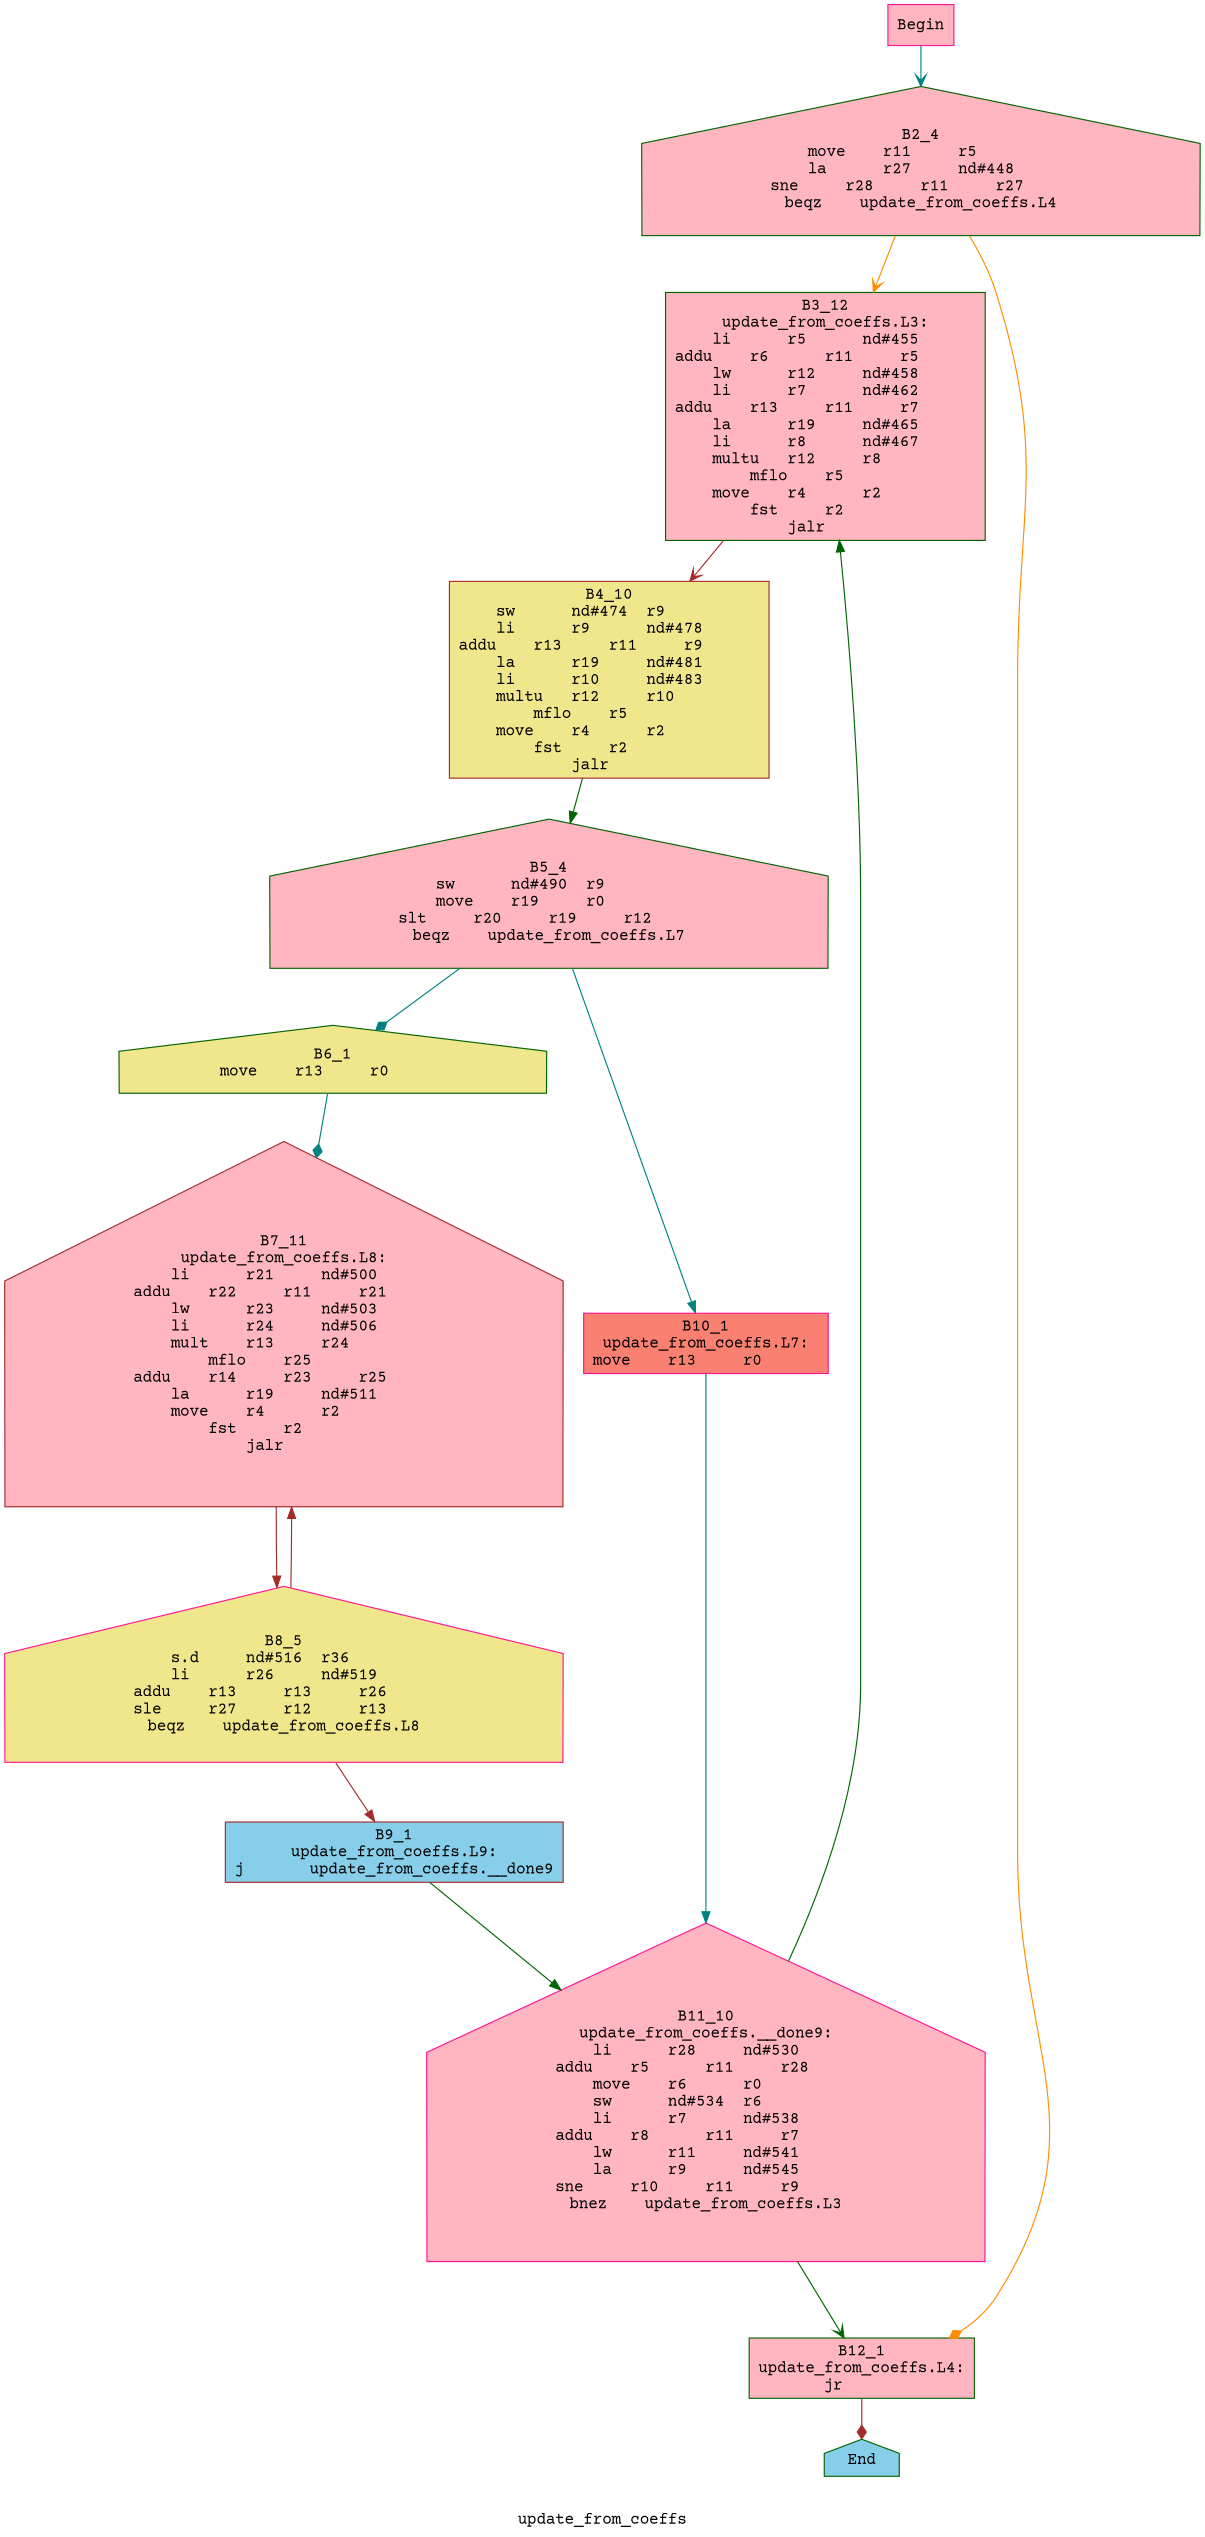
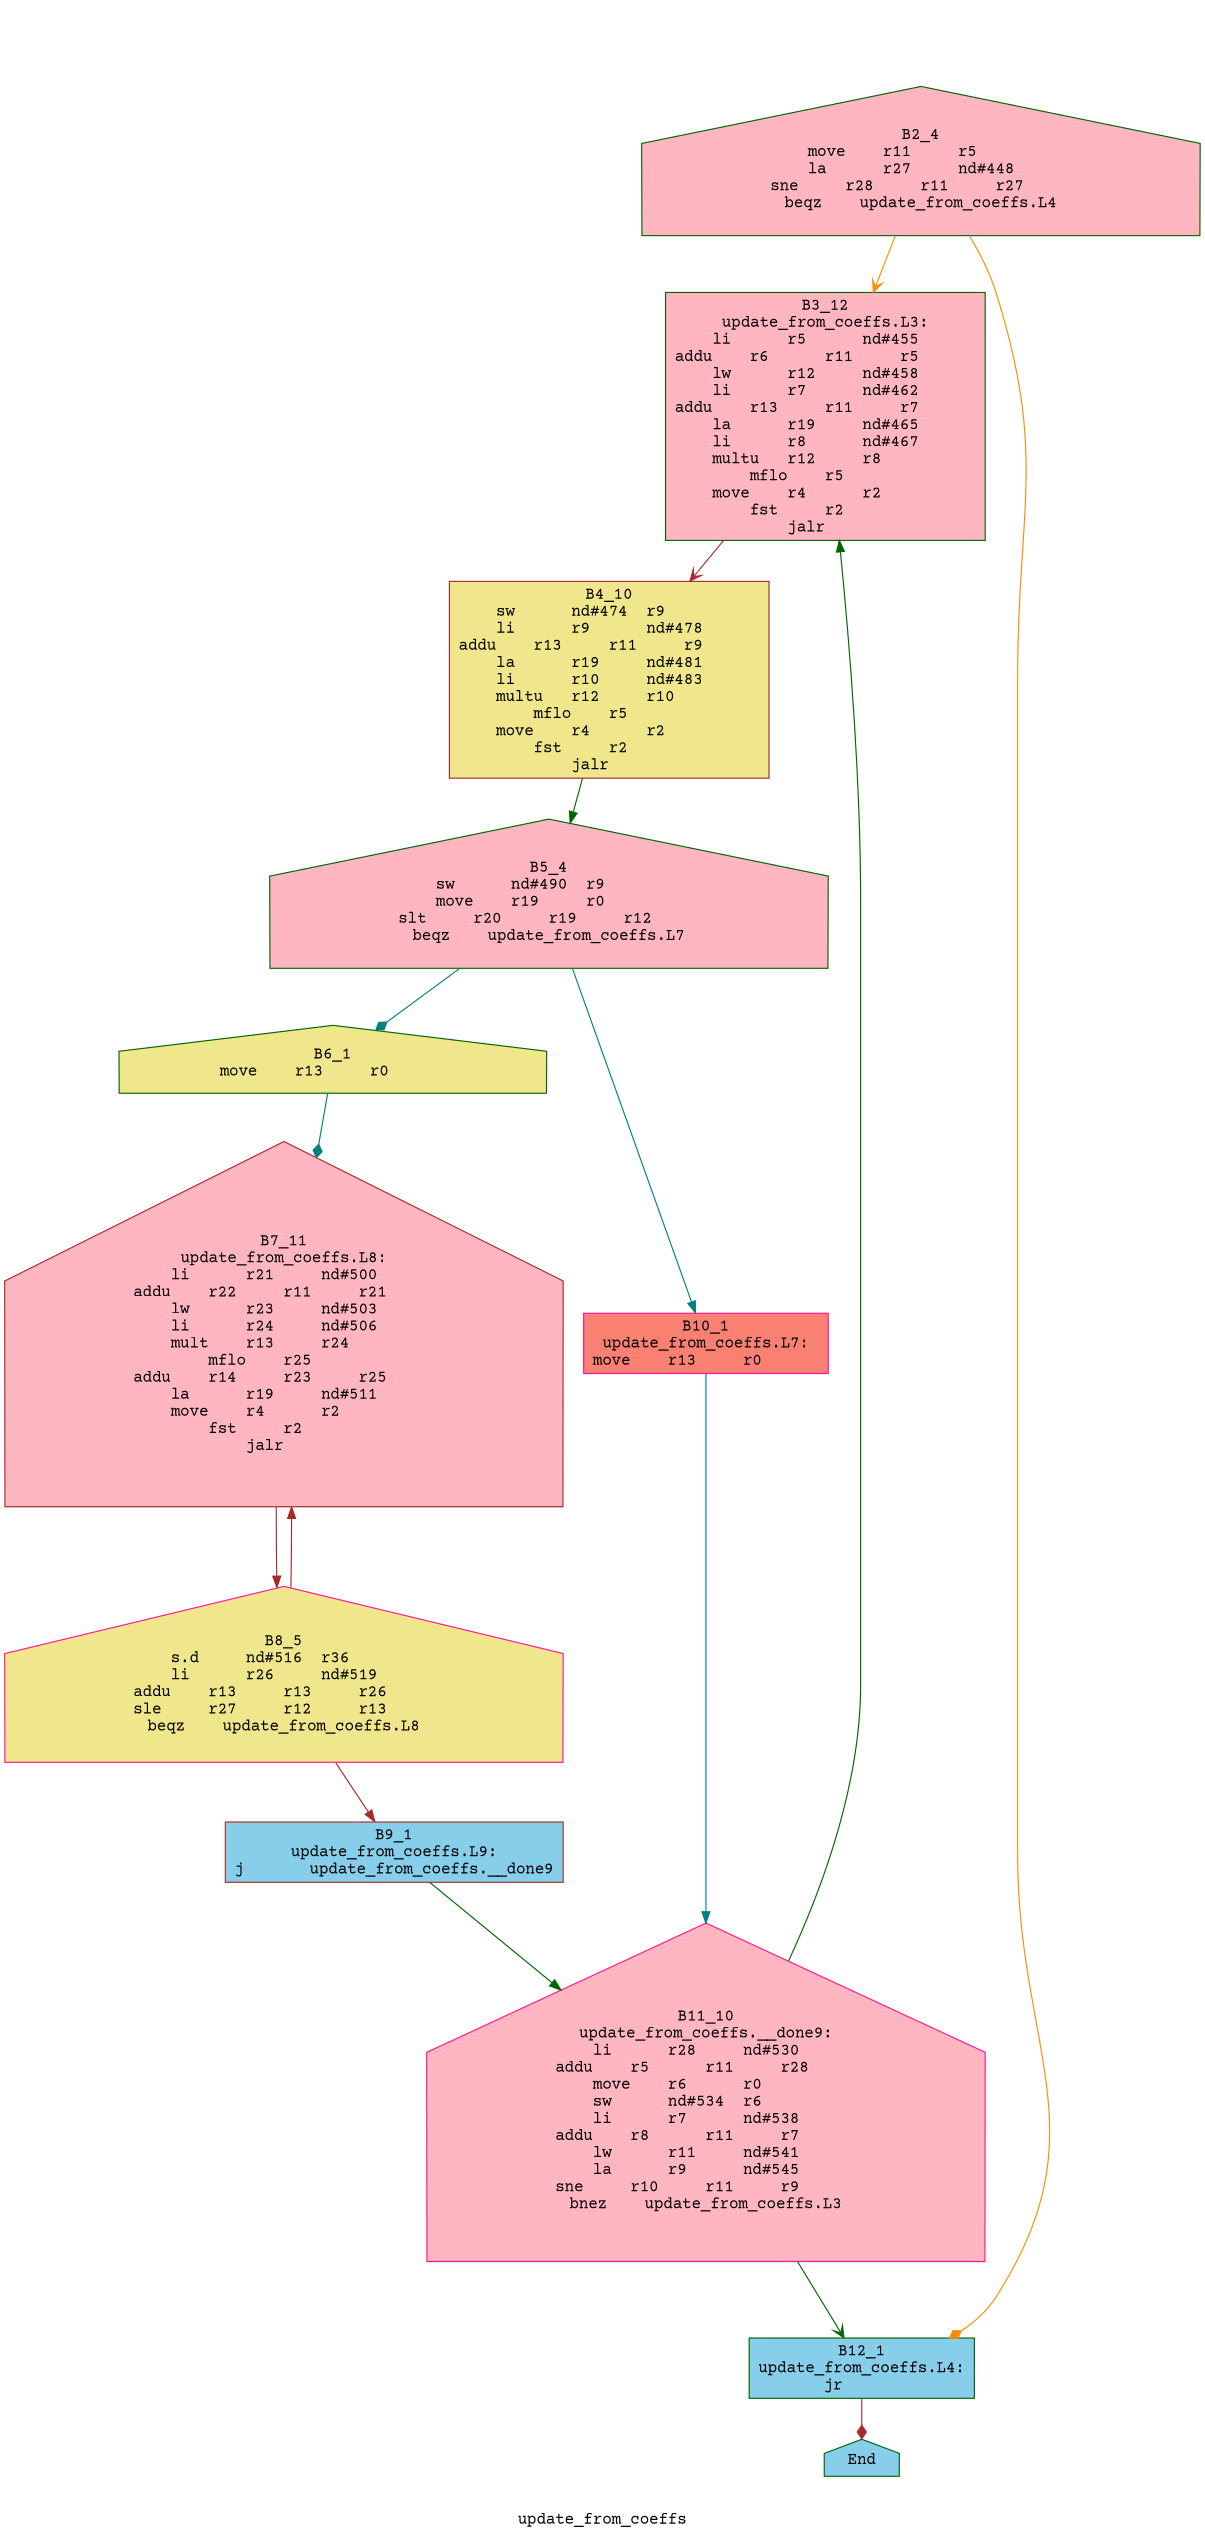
(921, 25) -> none
(862, 2368) -> (862, 2368)
